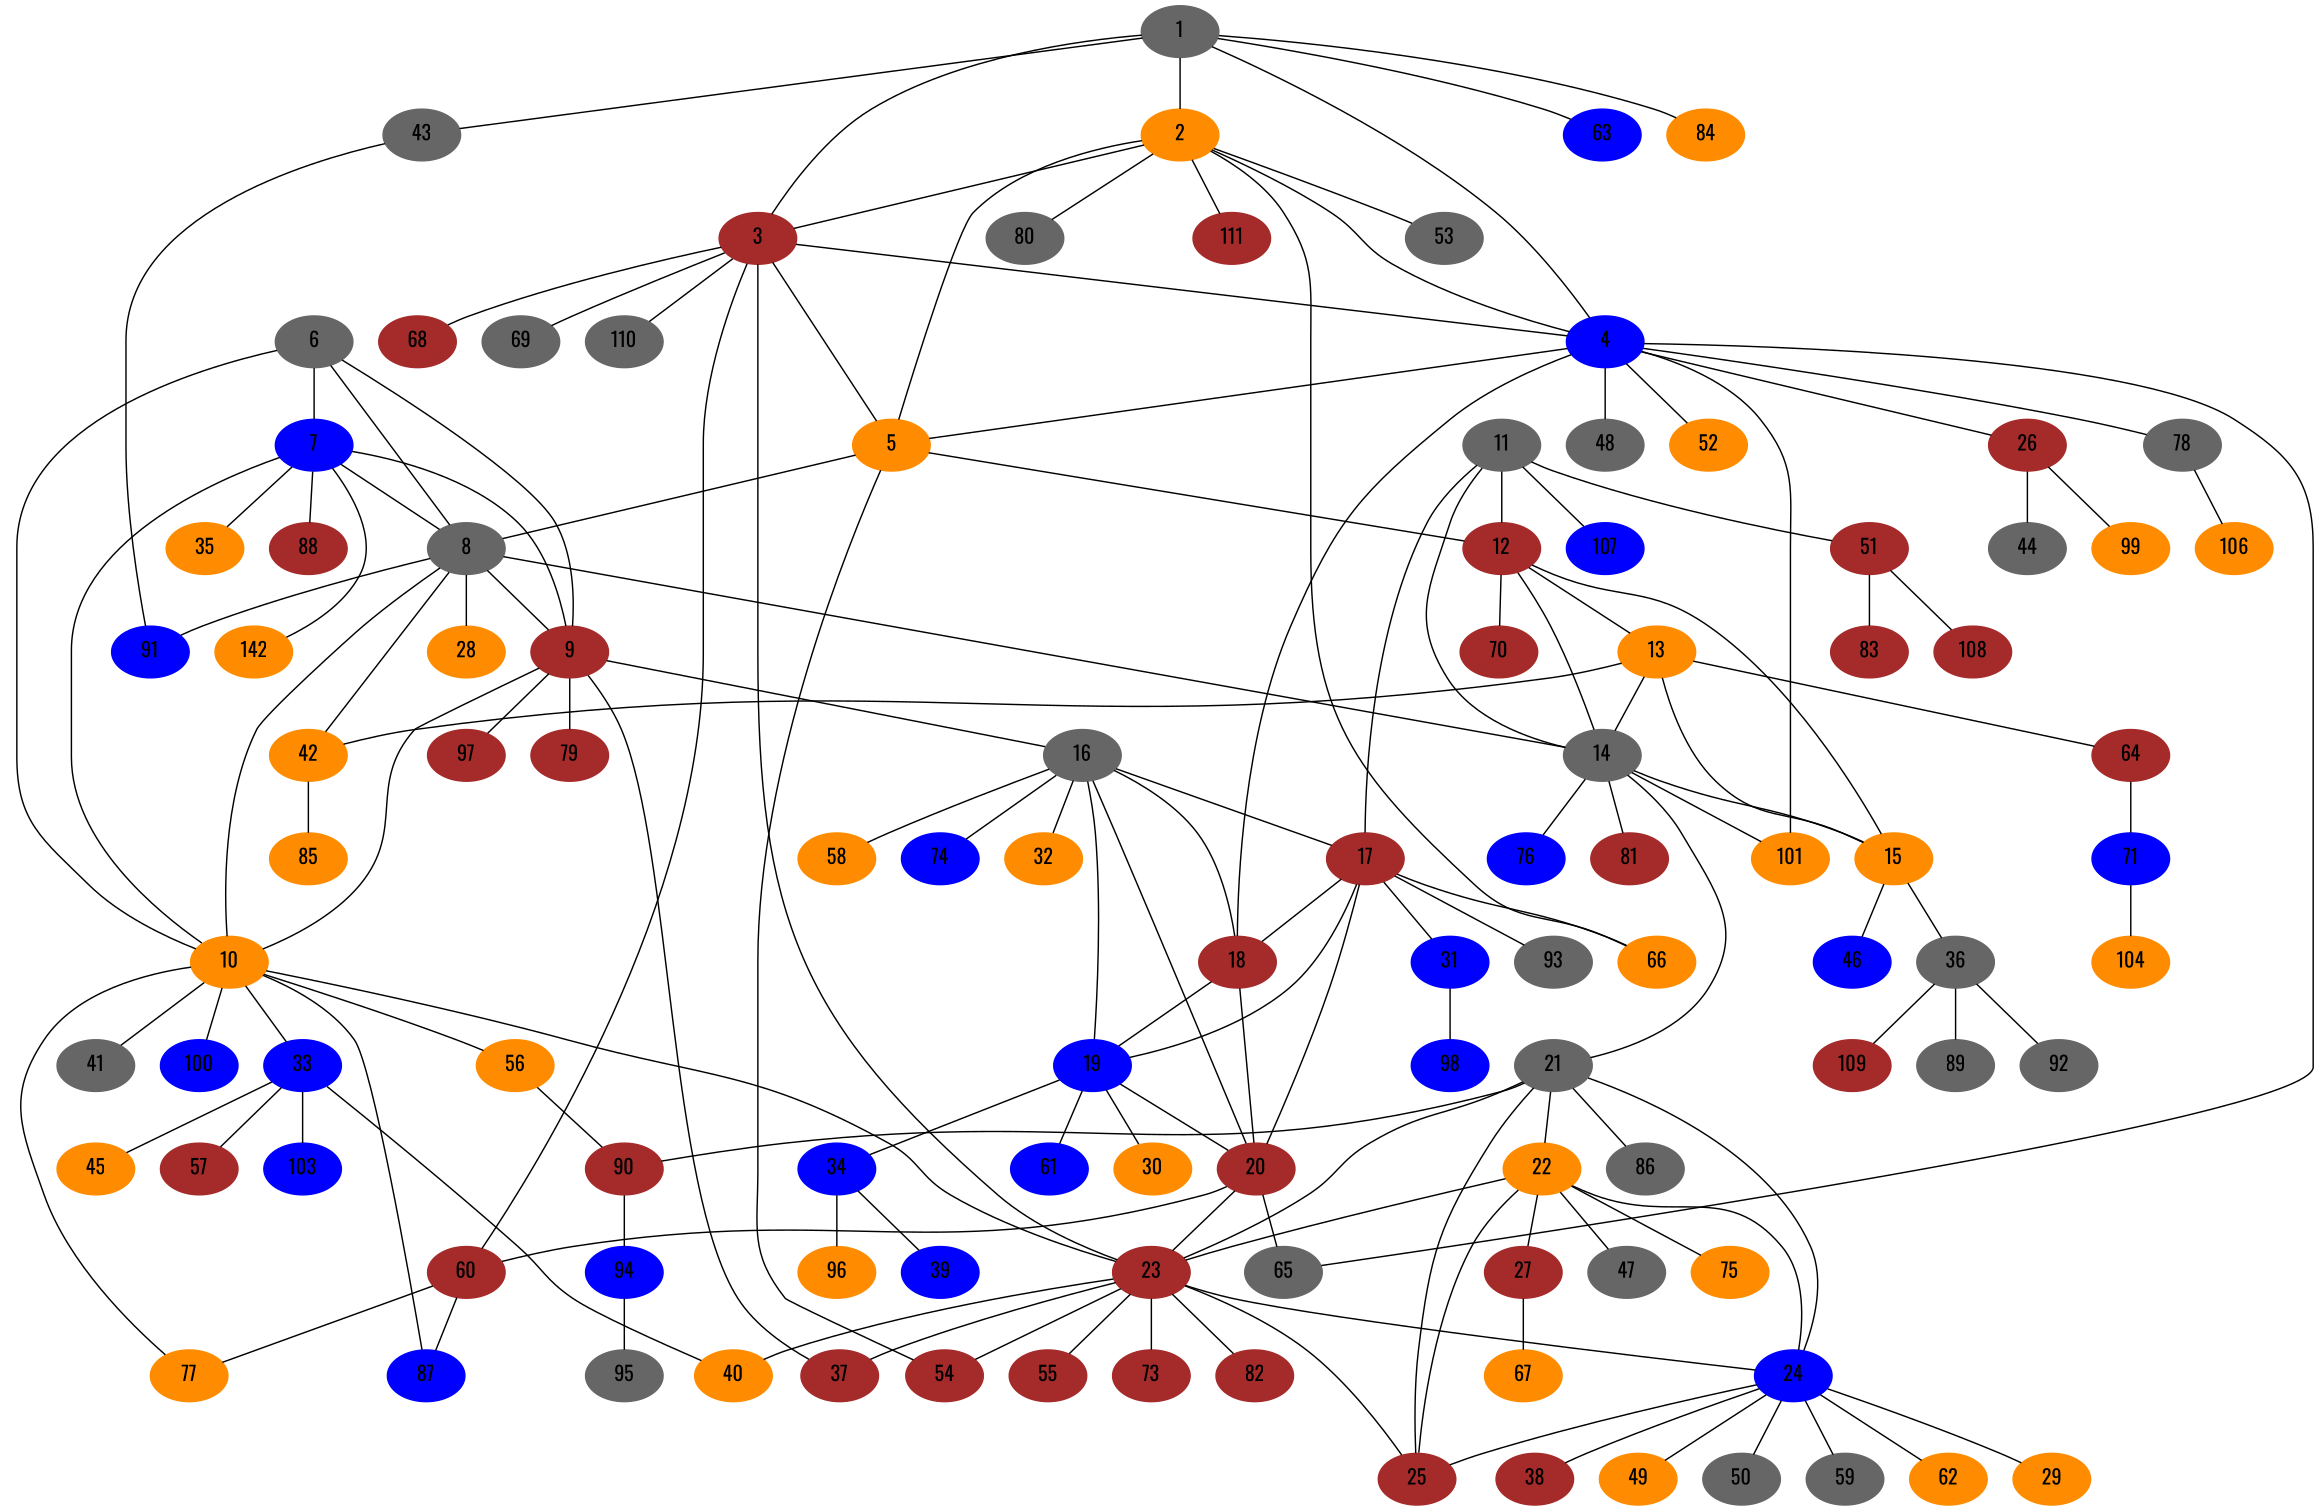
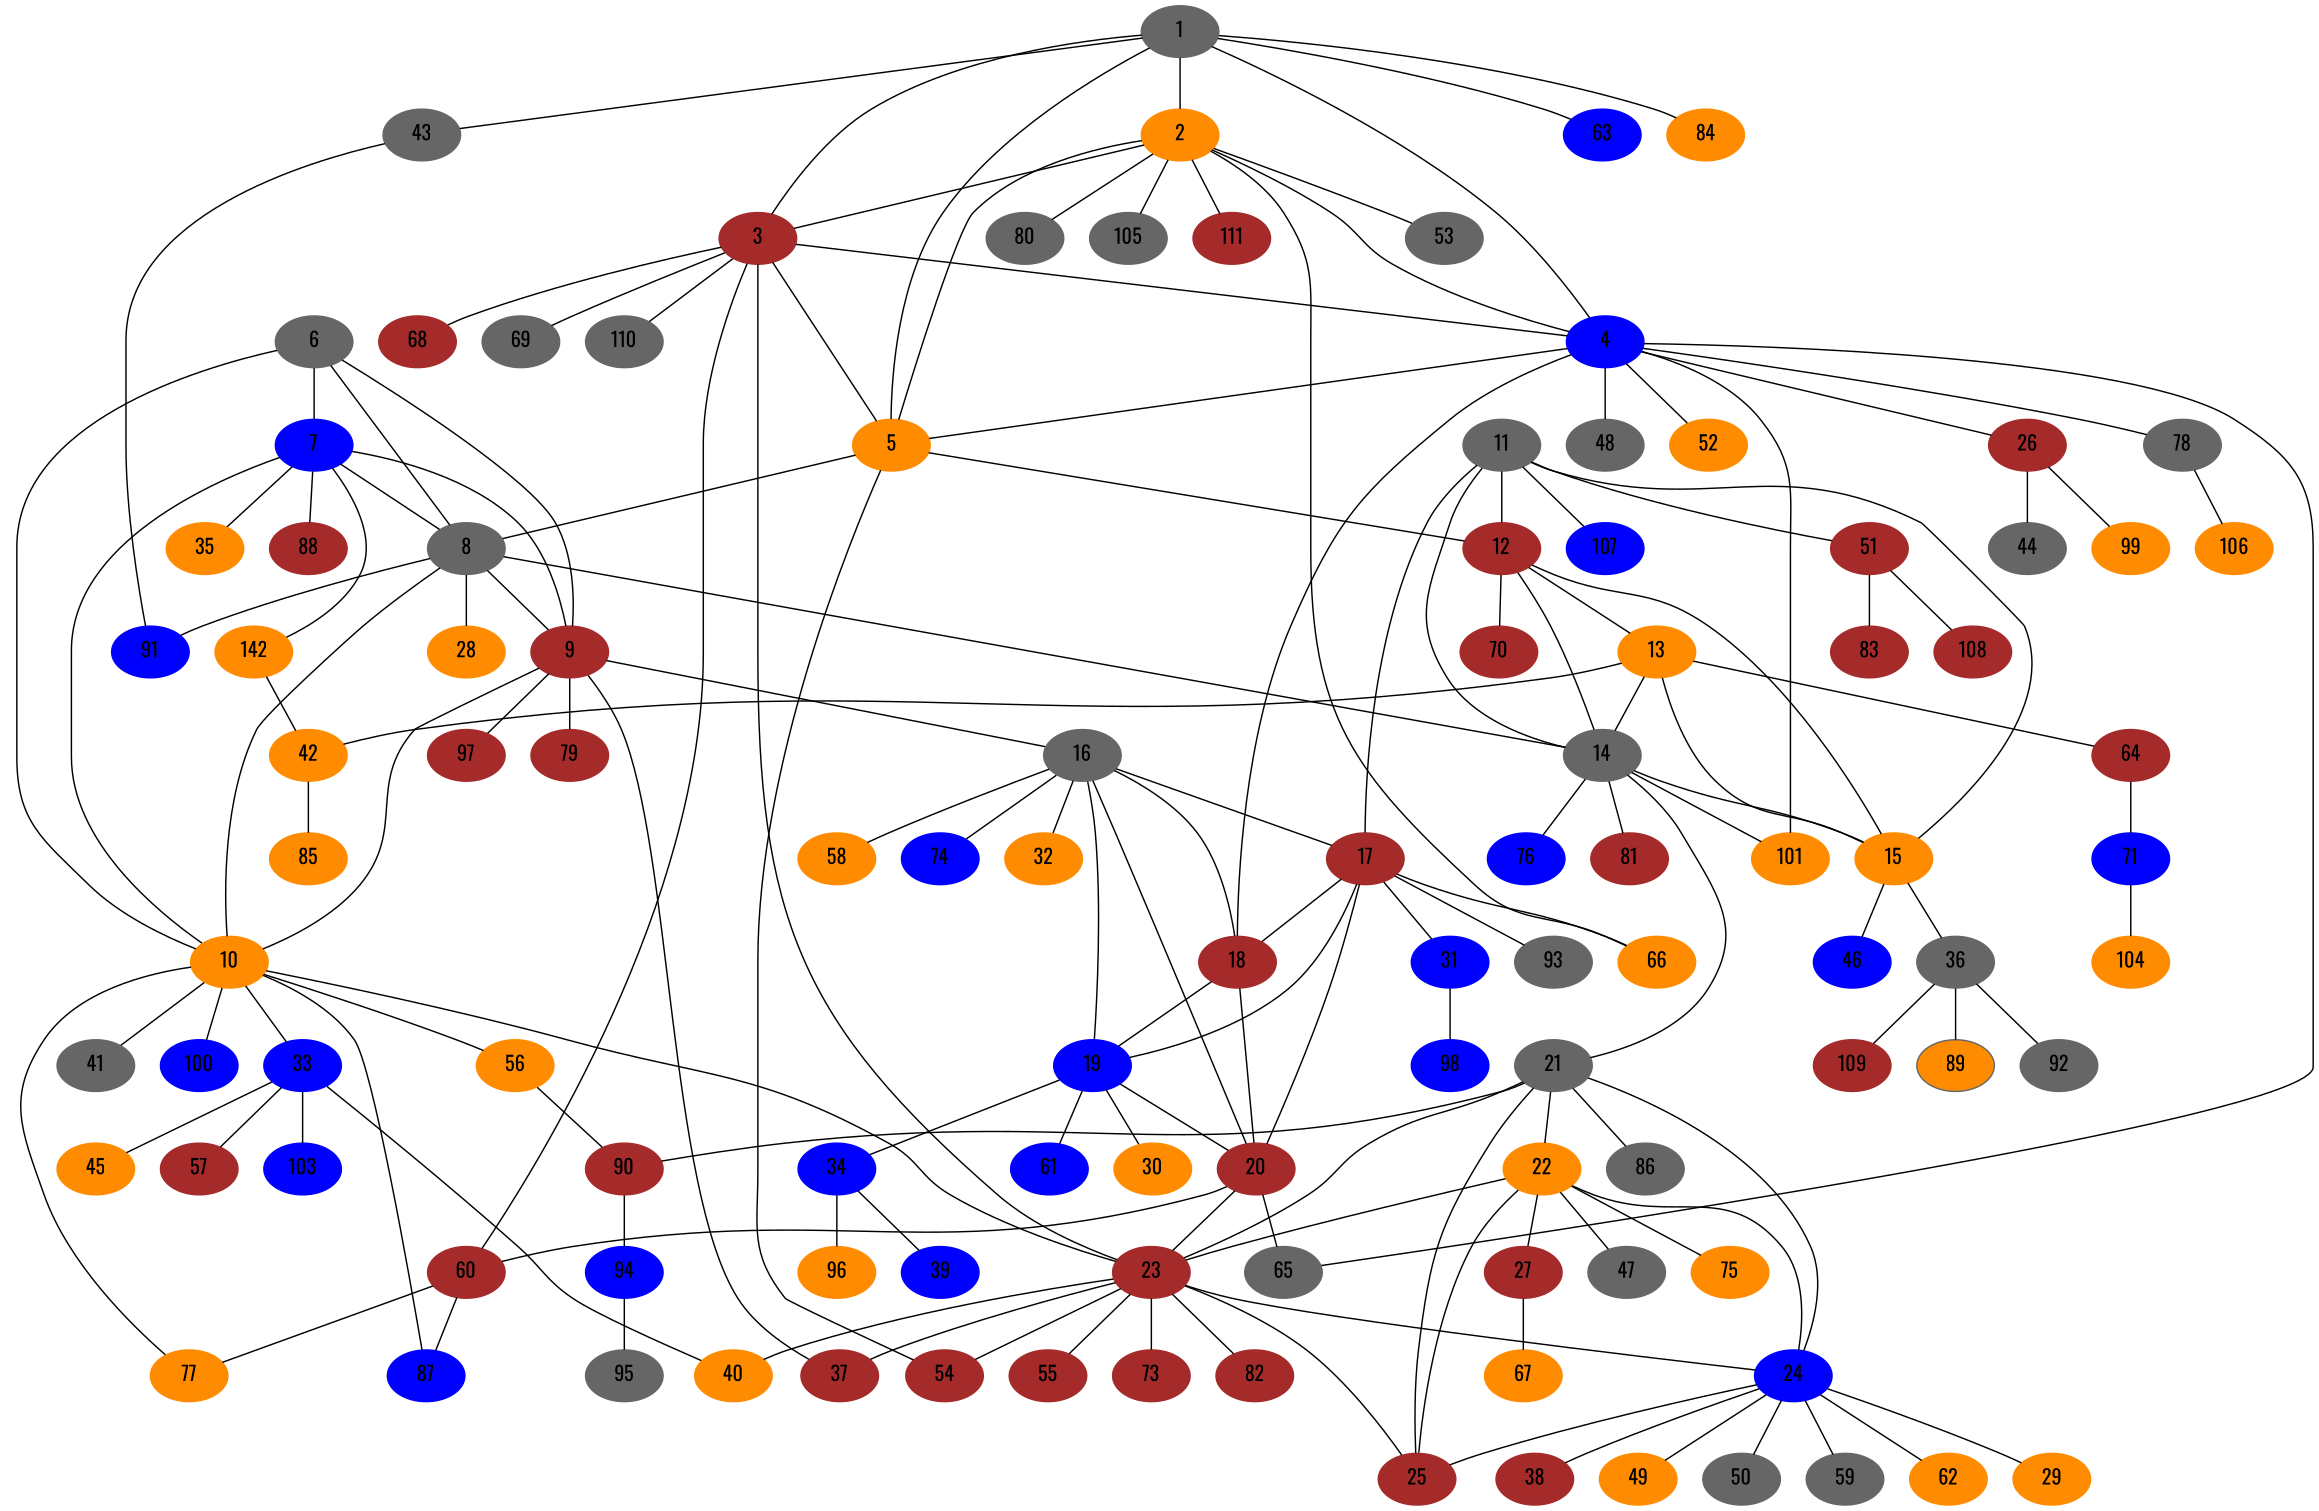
none -> (951, 202)
none -> (1128, 238)
none -> (1921, 523)
(387, 652) -> (286, 712)
(1956, 1066) -> (1956, 1066)
